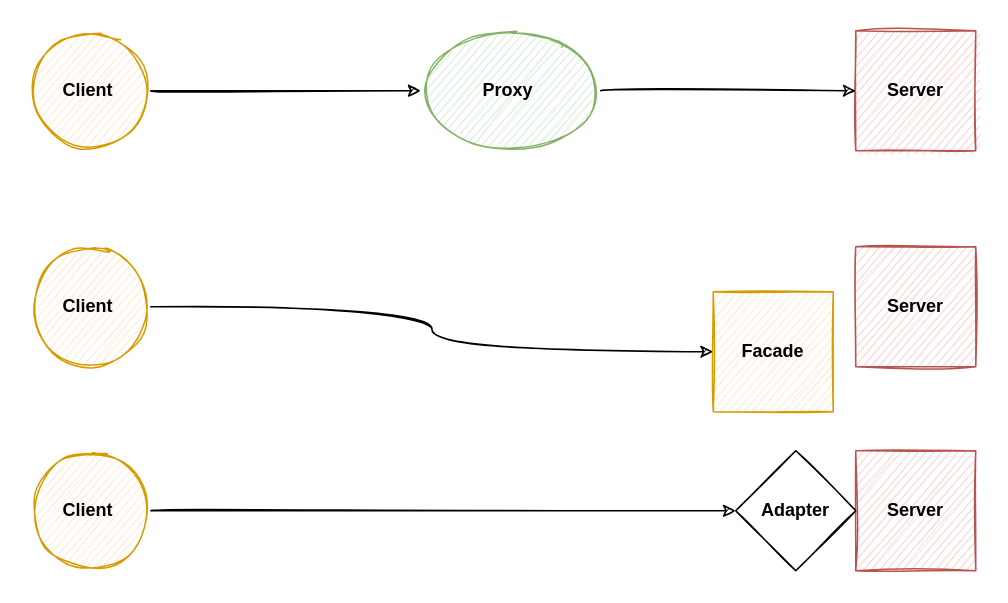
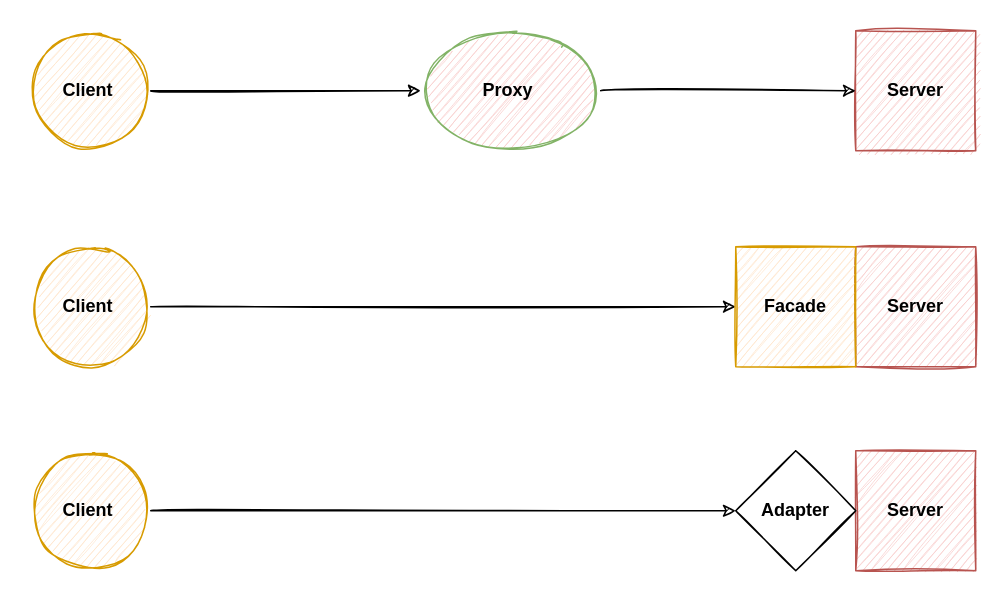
(511, 91) -> (511, 91)
(773, 352) -> (796, 307)
